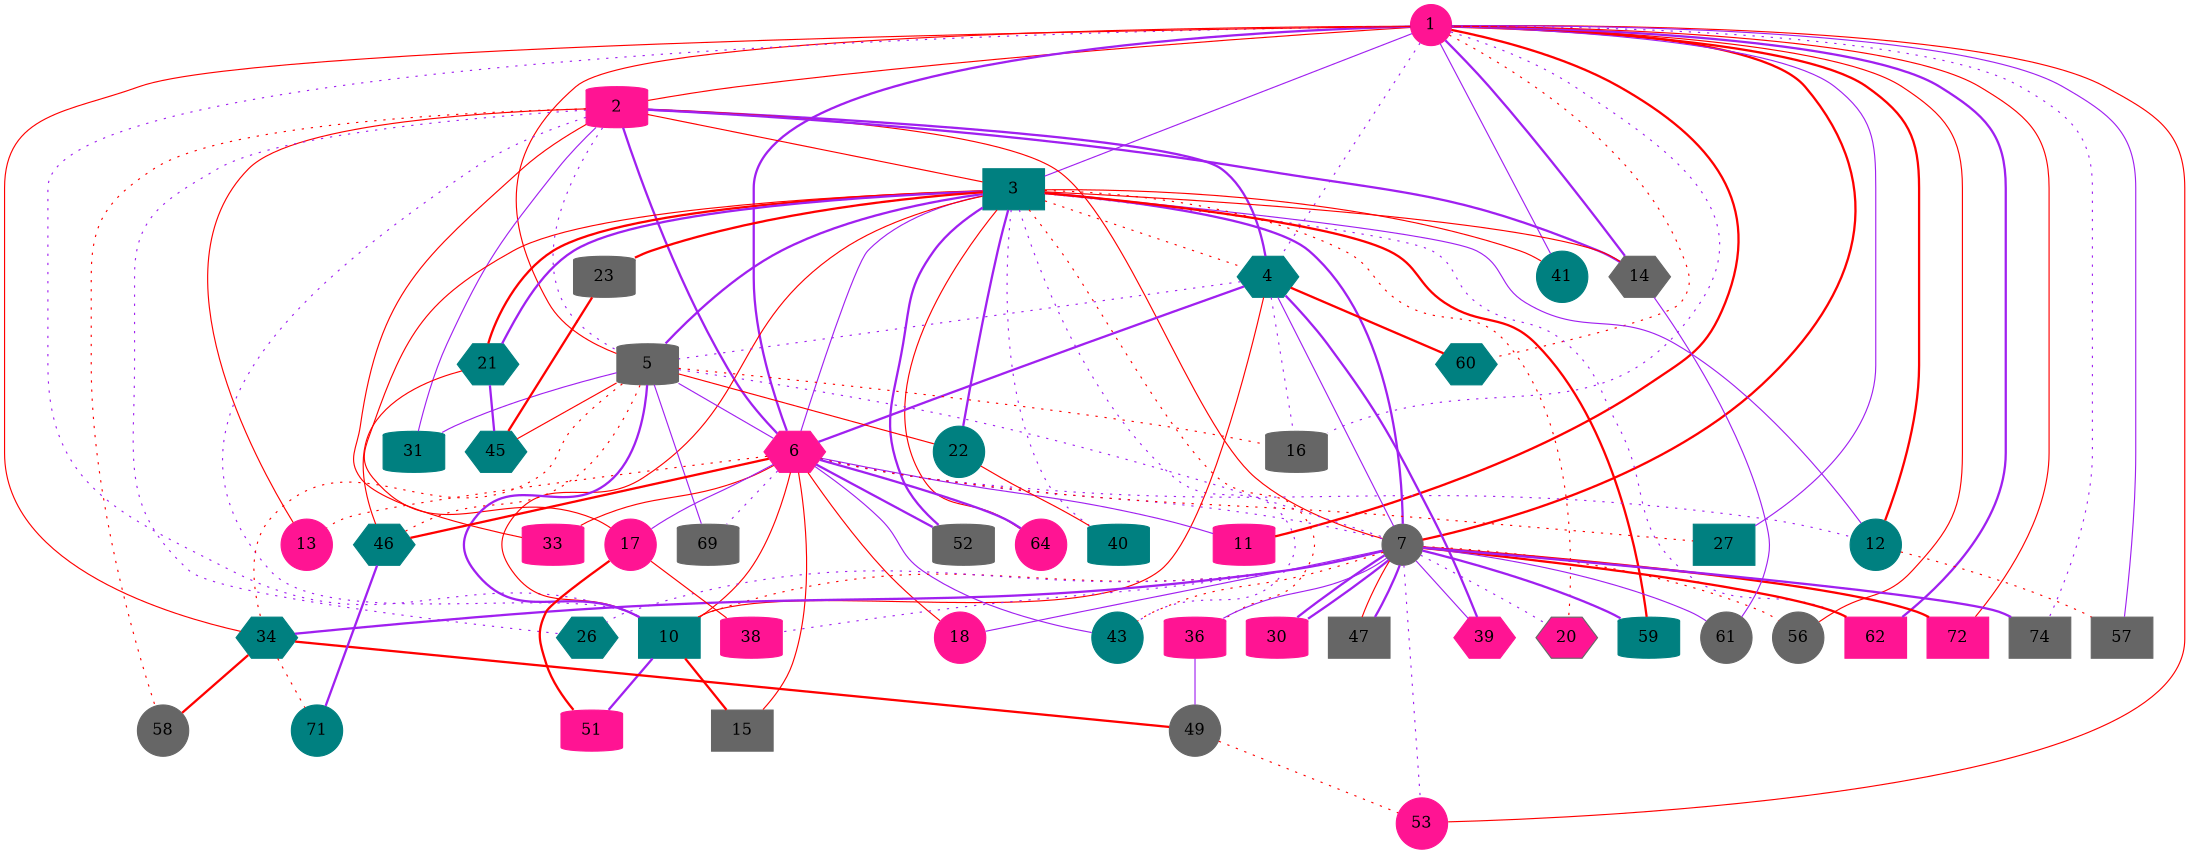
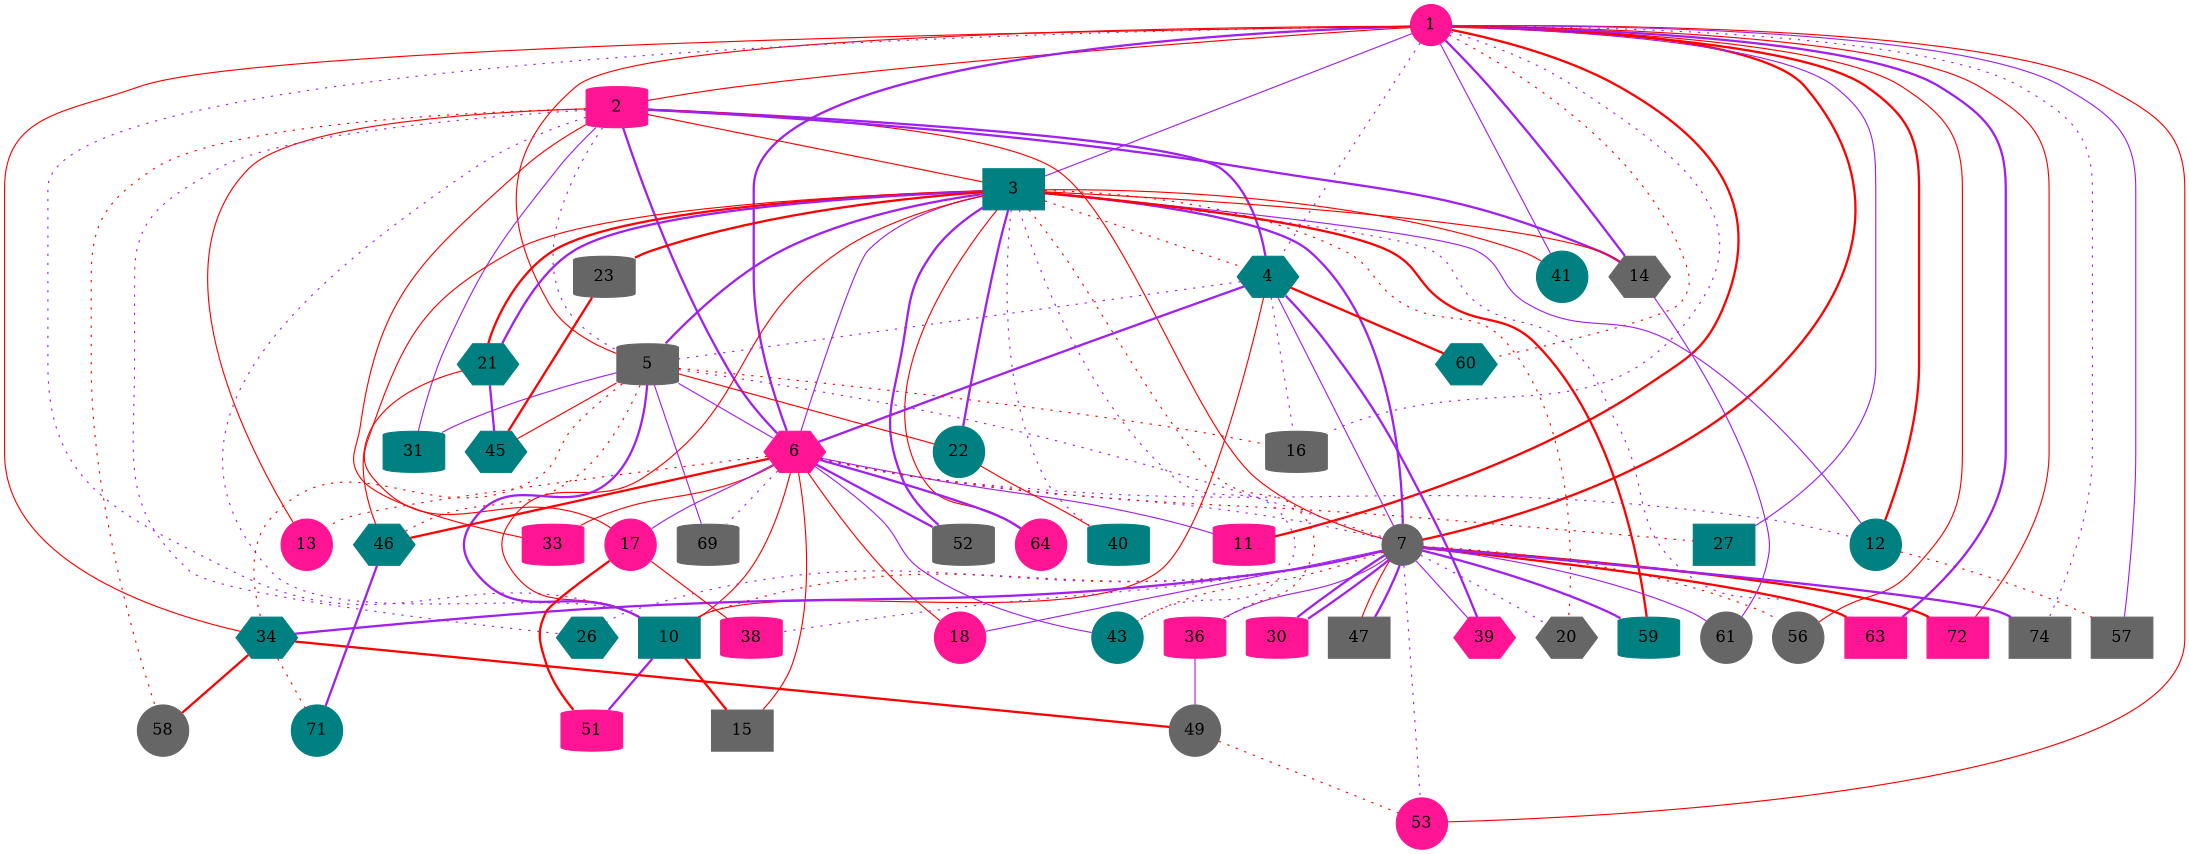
(1567, 638) -> (1567, 638)
(1876, 638) -> (1876, 638)
